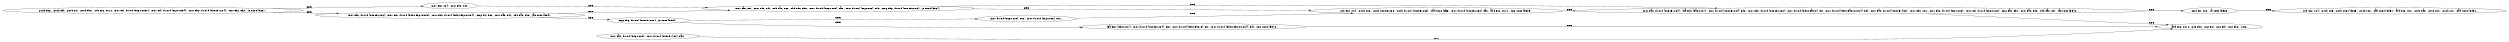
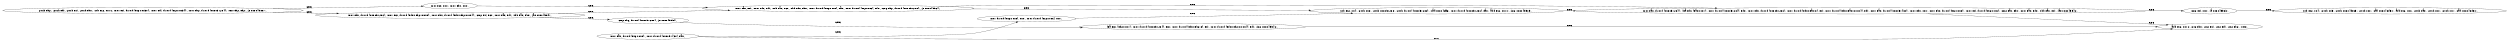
(450, 6) -> (450, 6)
(2210, 11) -> (2210, 11)
(832, 20) -> (858, 36)
